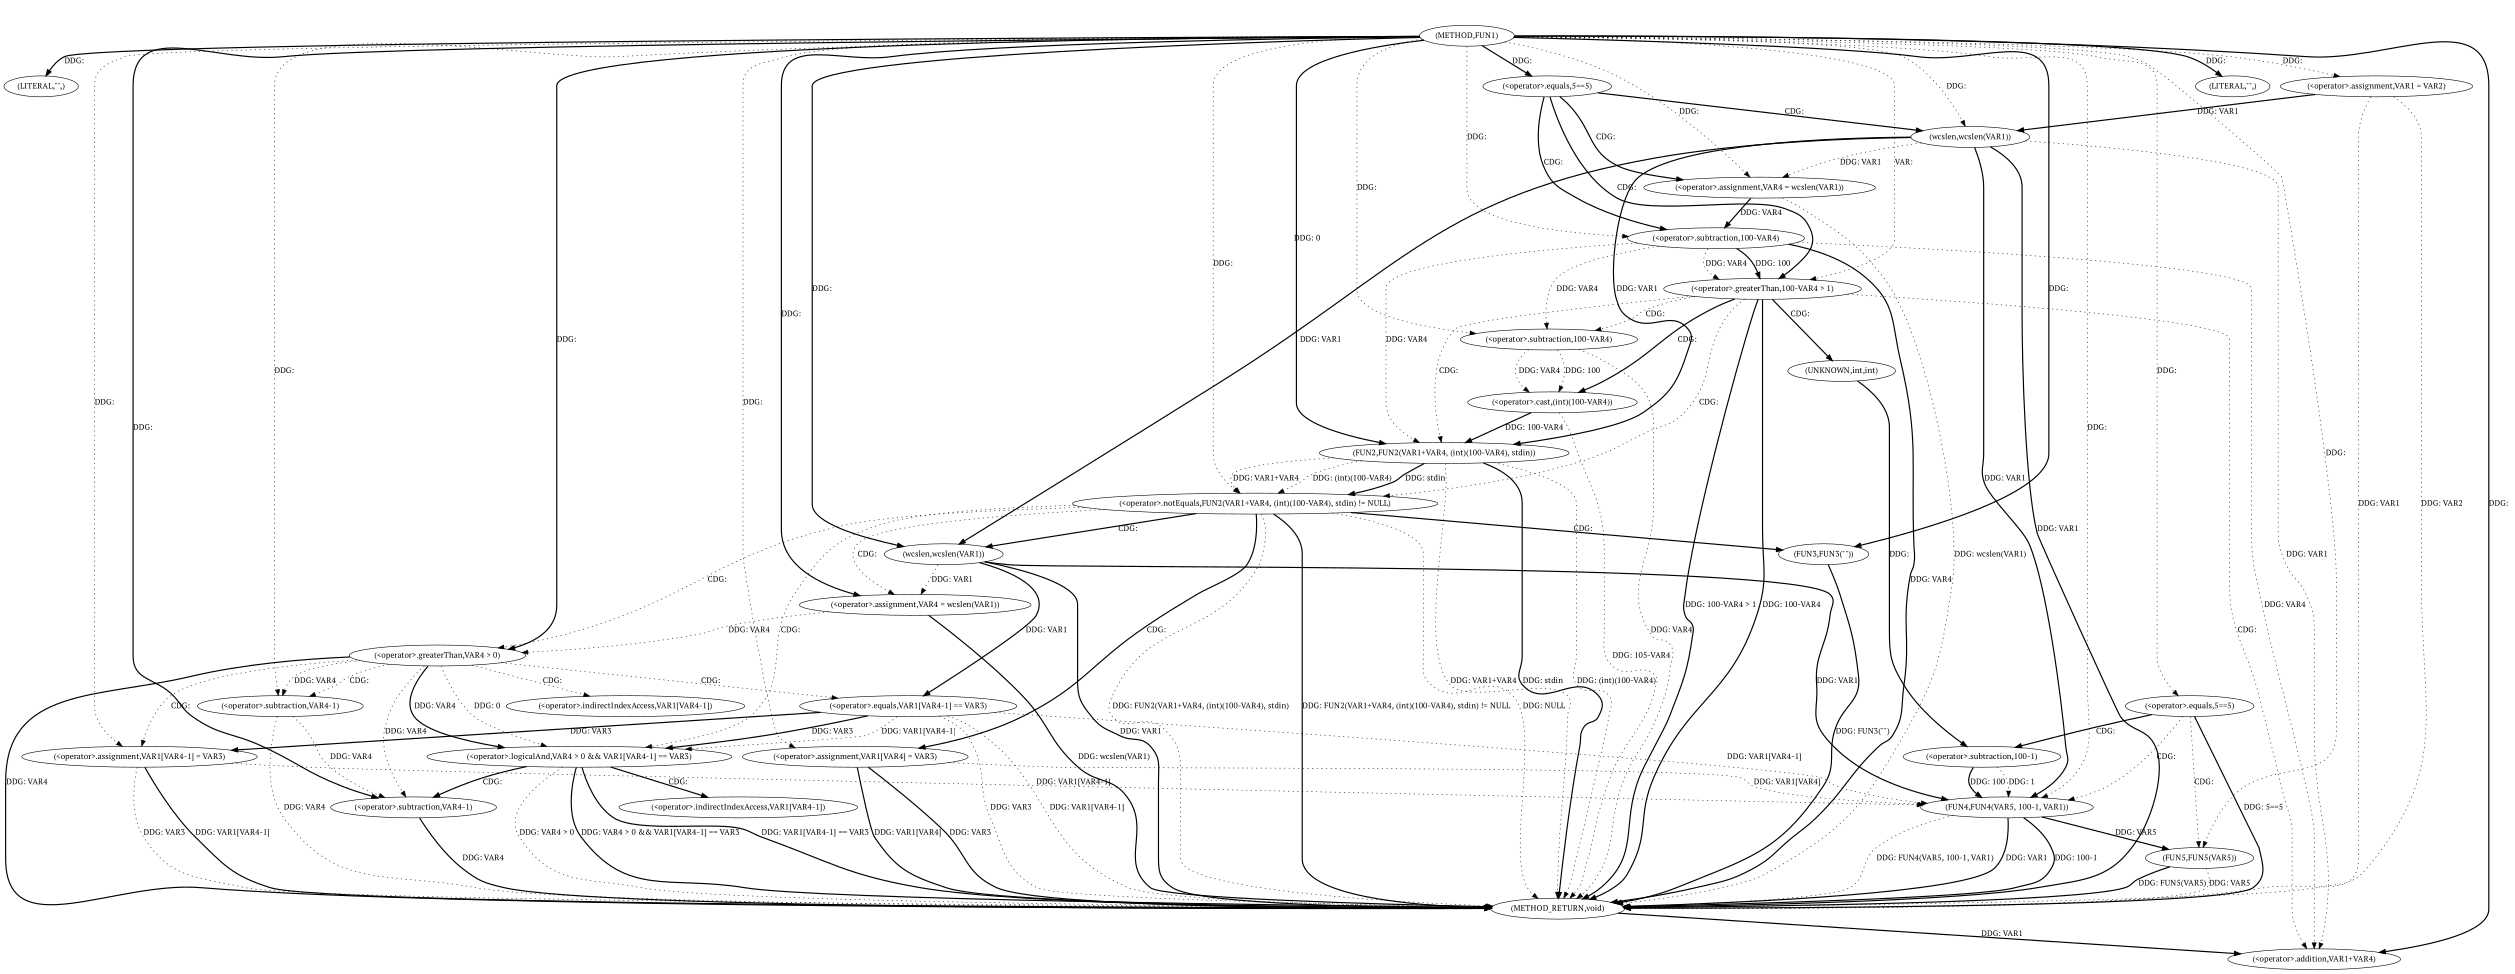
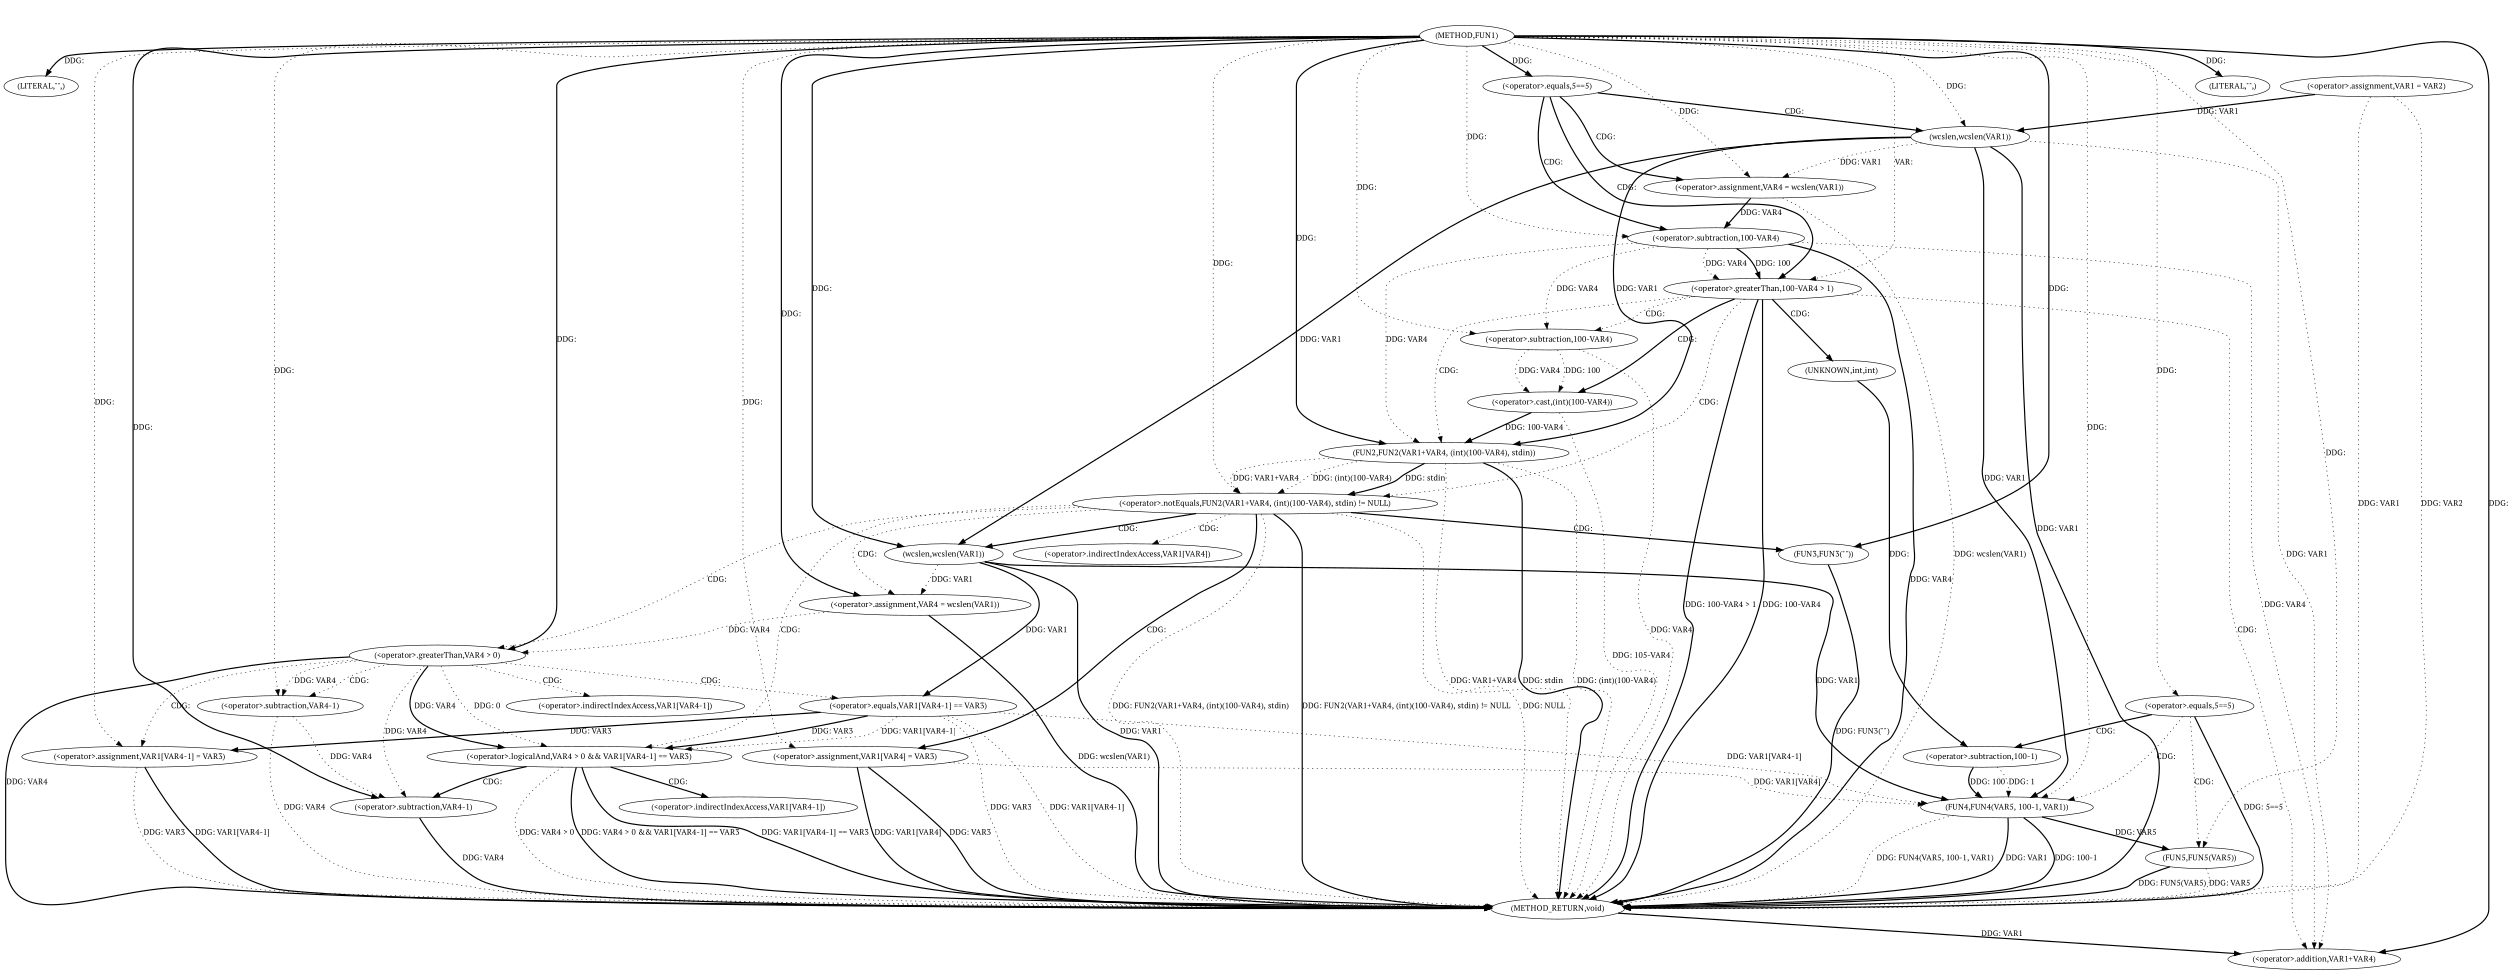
(1925, 42) -> none
(1307, 238) -> (1307, 238)
none -> (1128, 554)
(1074, 786) -> none
